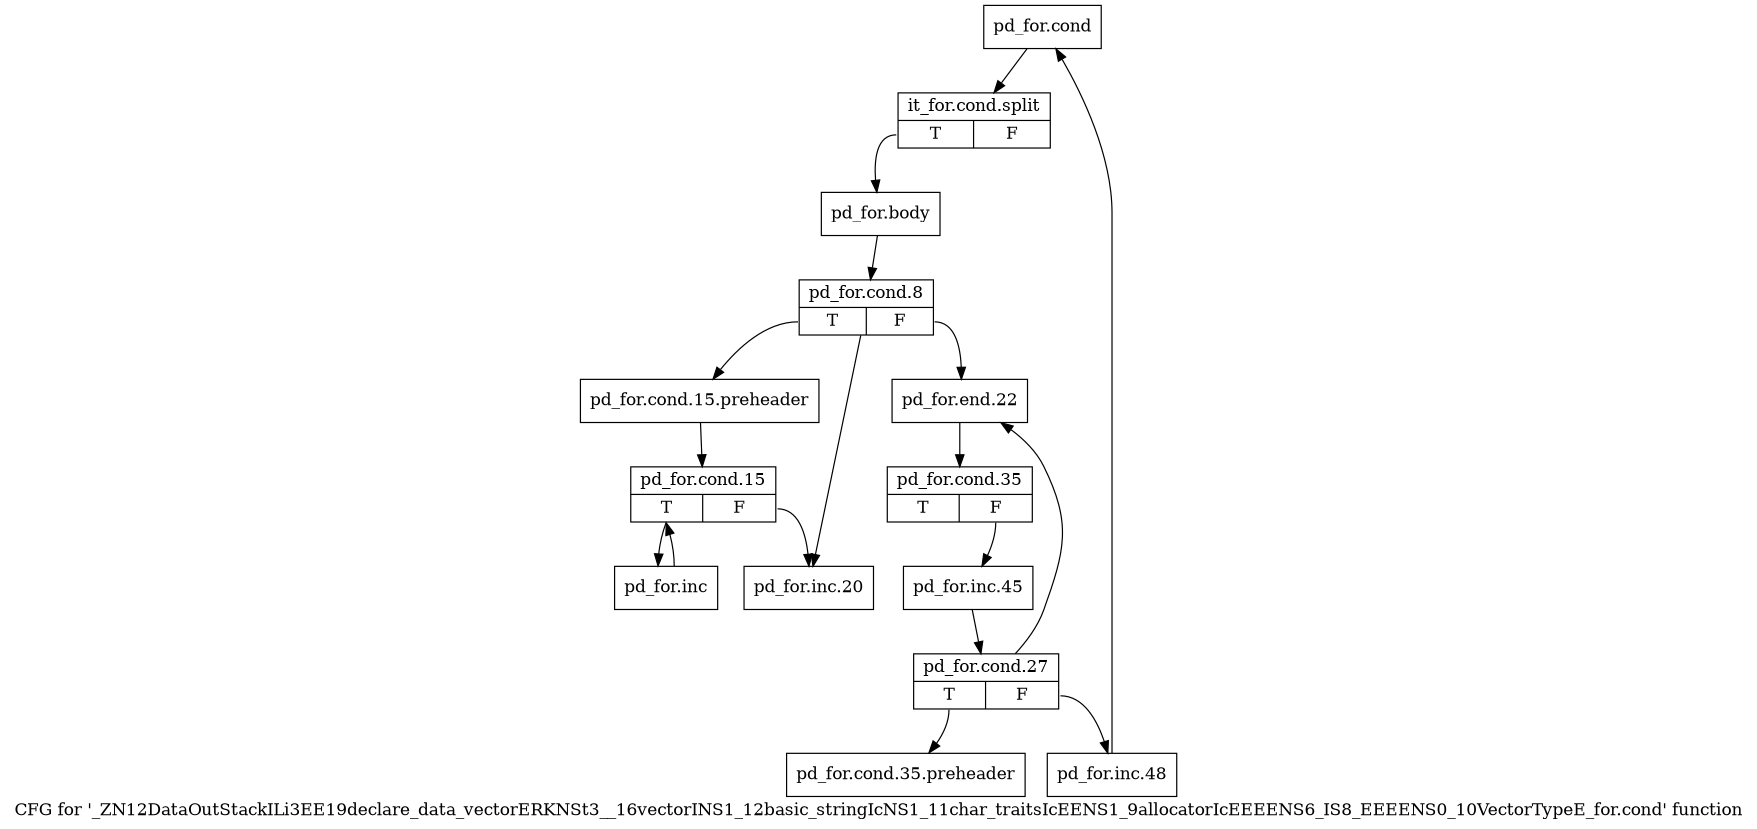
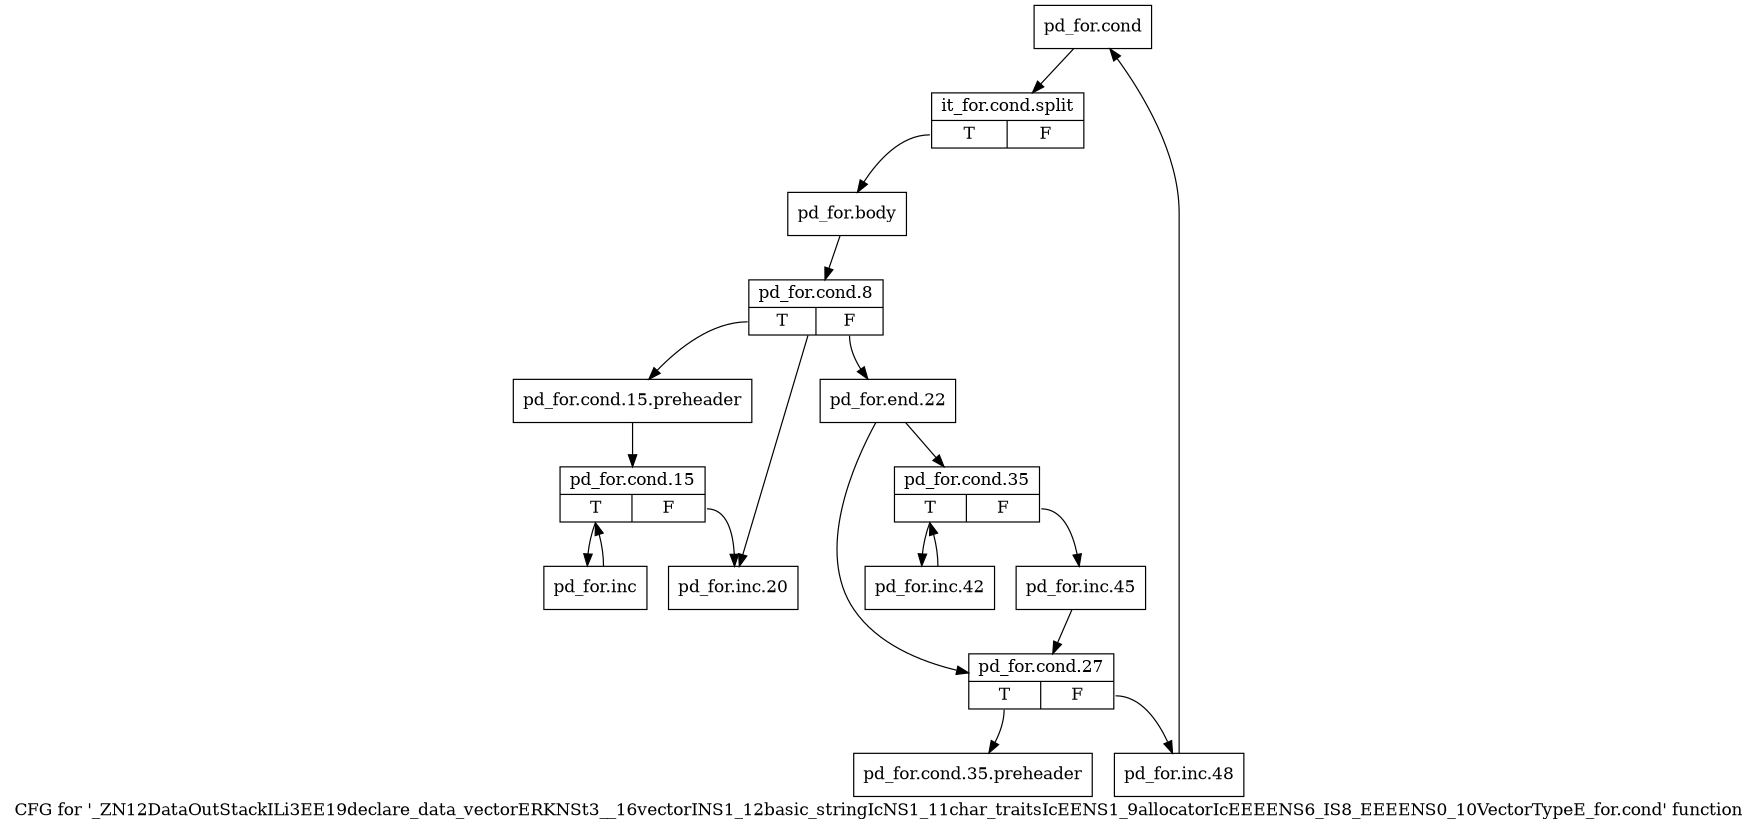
(1062, 539) -> (840, 575)
none -> (930, 588)
